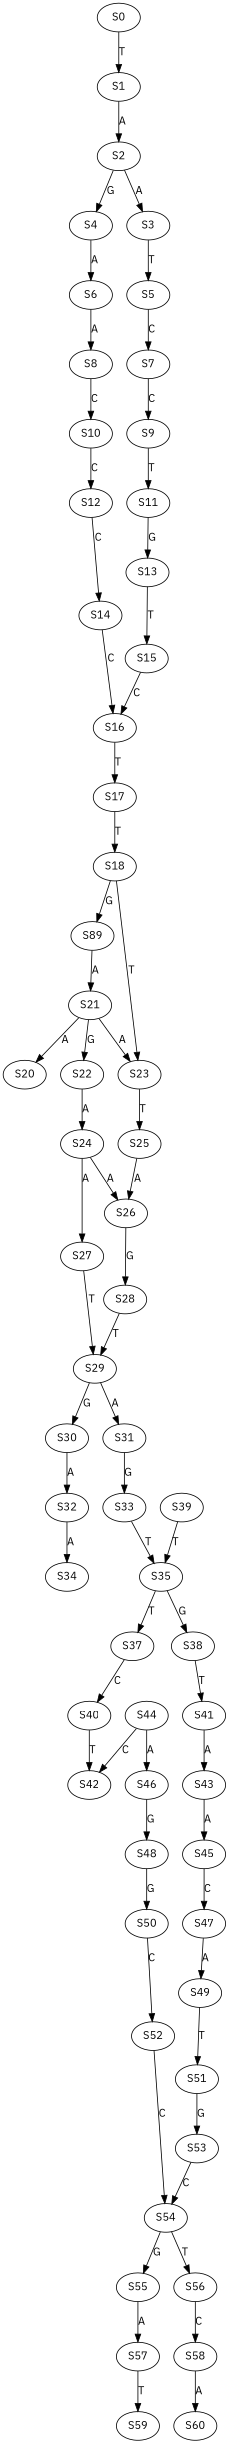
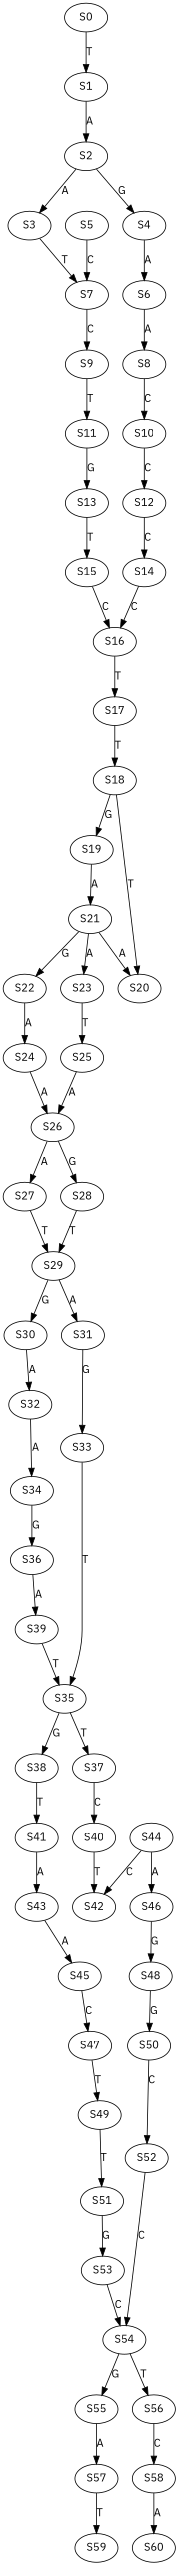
(148, 256) -> (56, 257)
(92, 936) -> (92, 850)
(127, 967) -> (127, 880)
(82, 1196) -> (40, 1158)
none -> (32, 1560)
(206, 1958) -> (98, 2080)
